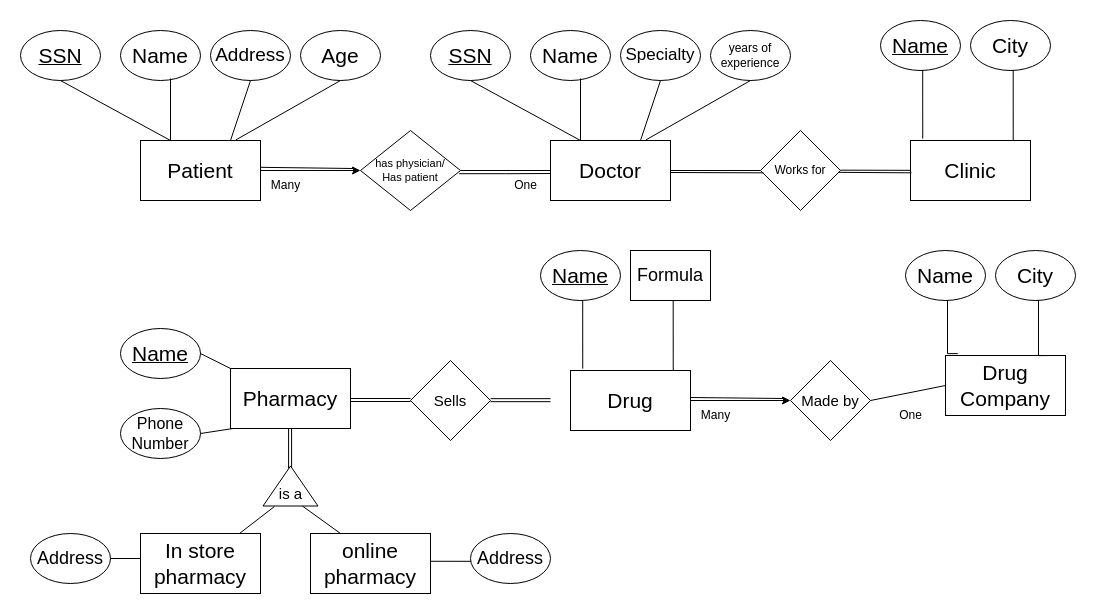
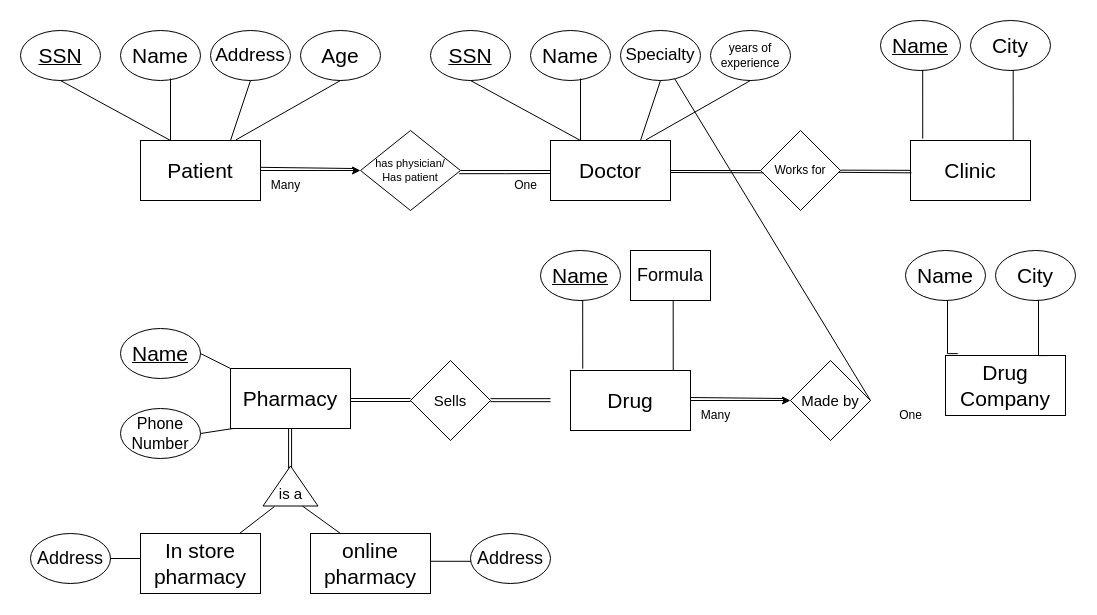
(908, 393) -> (773, 240)
